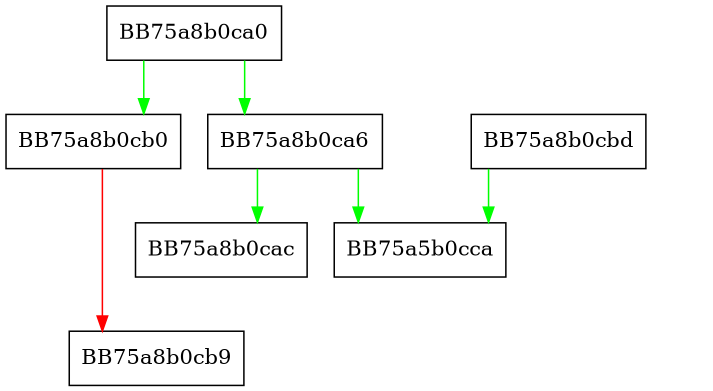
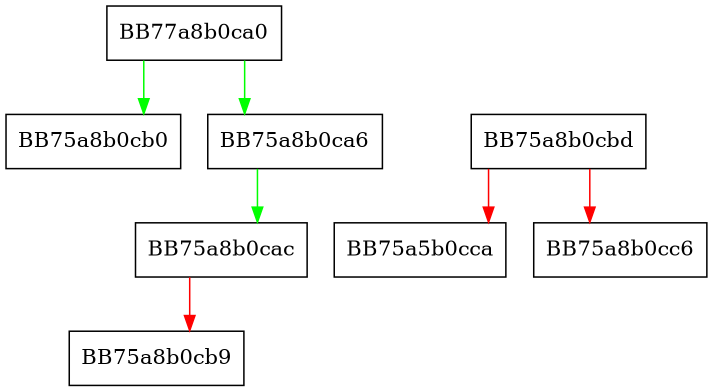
(194, 33) -> (194, 33)
(358, 188) -> none
(489, 188) -> (489, 188)
(102, 243) -> (190, 296)
none -> (620, 250)
